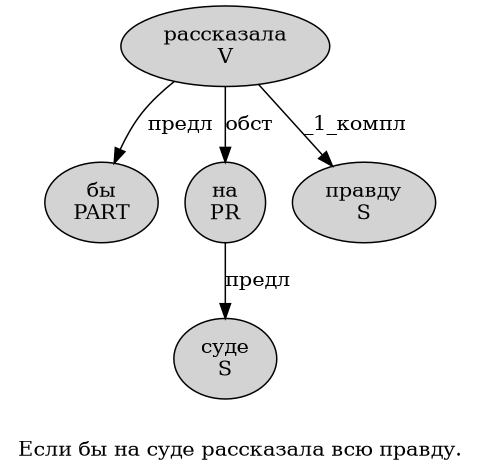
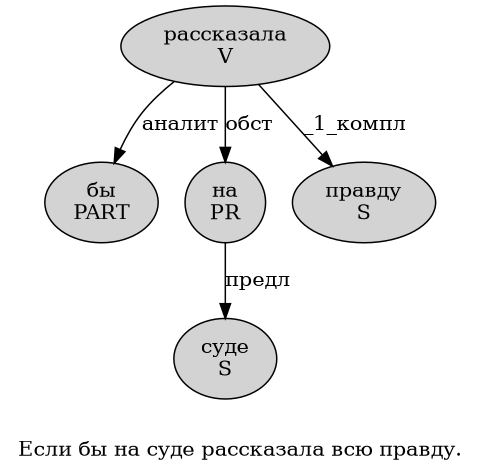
(181, 124) -> (181, 124)
